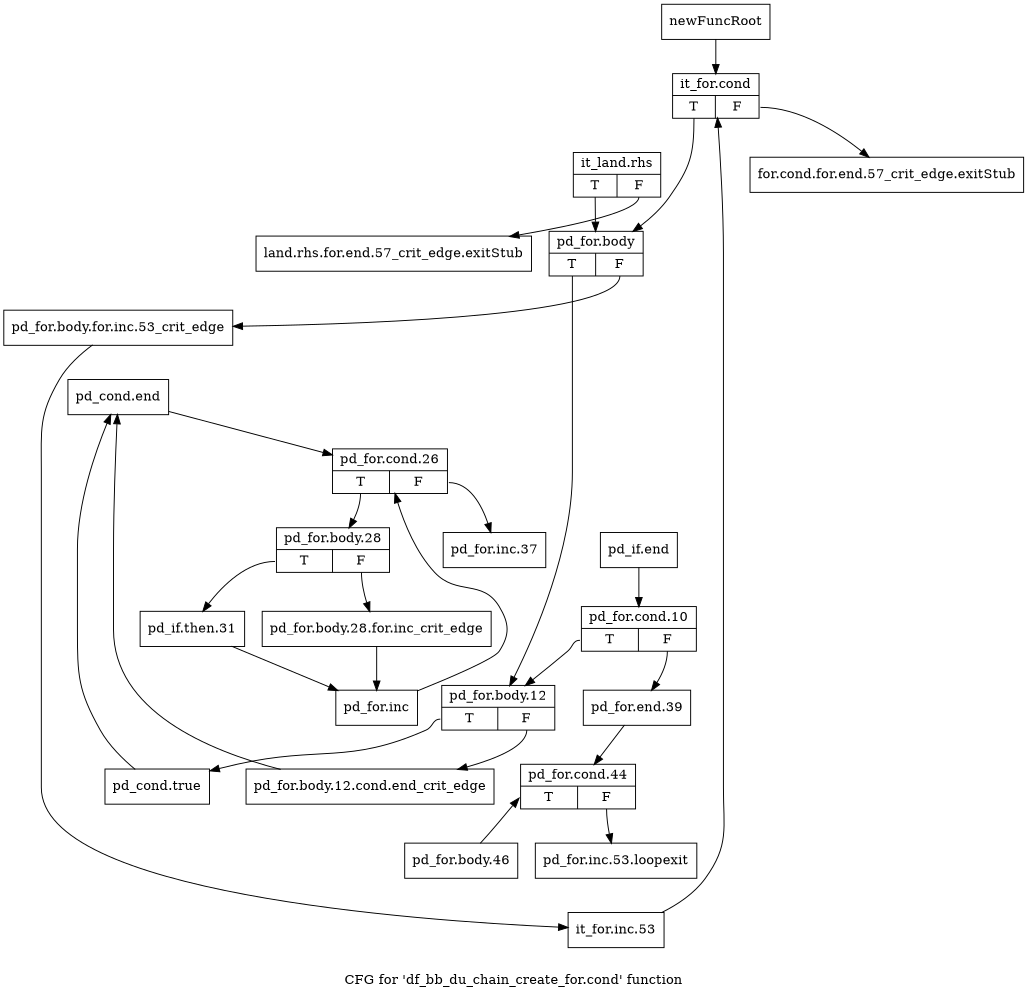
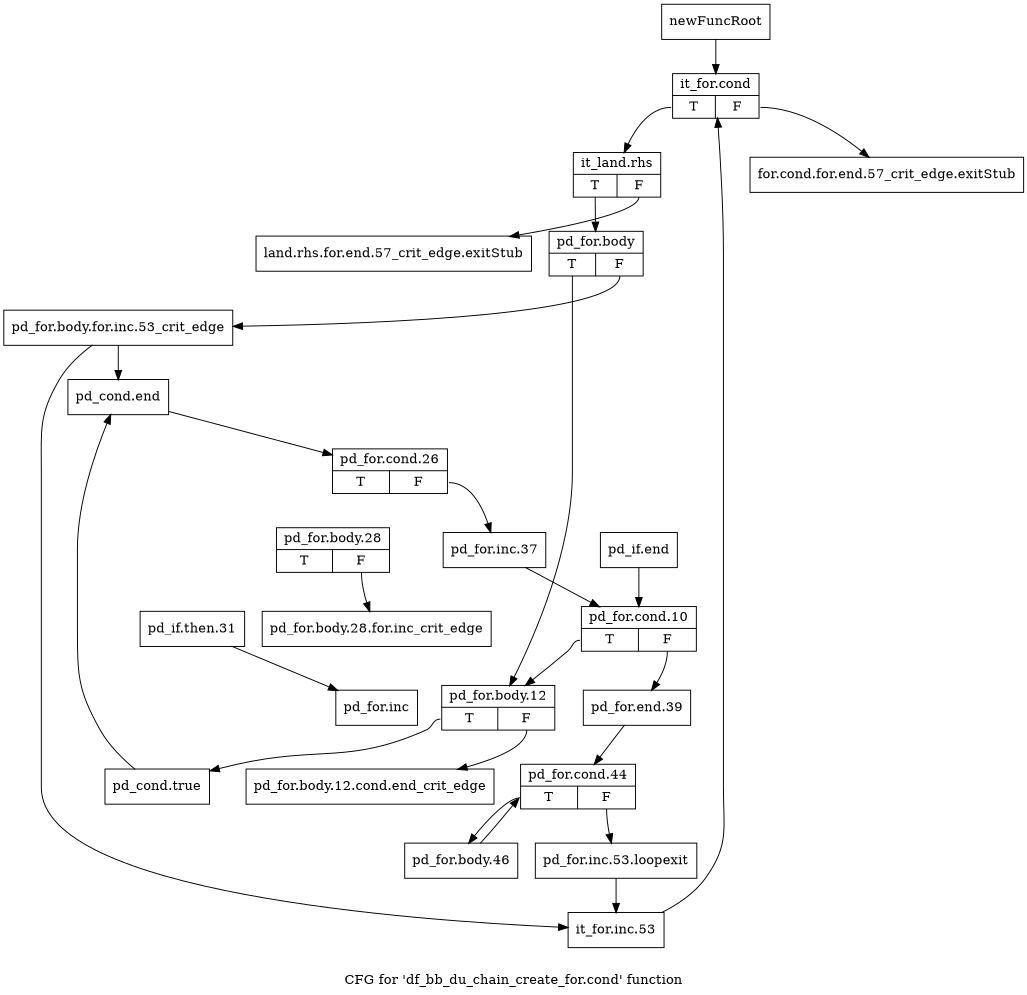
(681, 179) -> (645, 120)
(359, 507) -> none
(237, 575) -> none
none -> (558, 585)
(494, 600) -> none
(116, 644) -> (118, 358)
(377, 664) -> none
none -> (495, 814)
none -> (616, 891)
